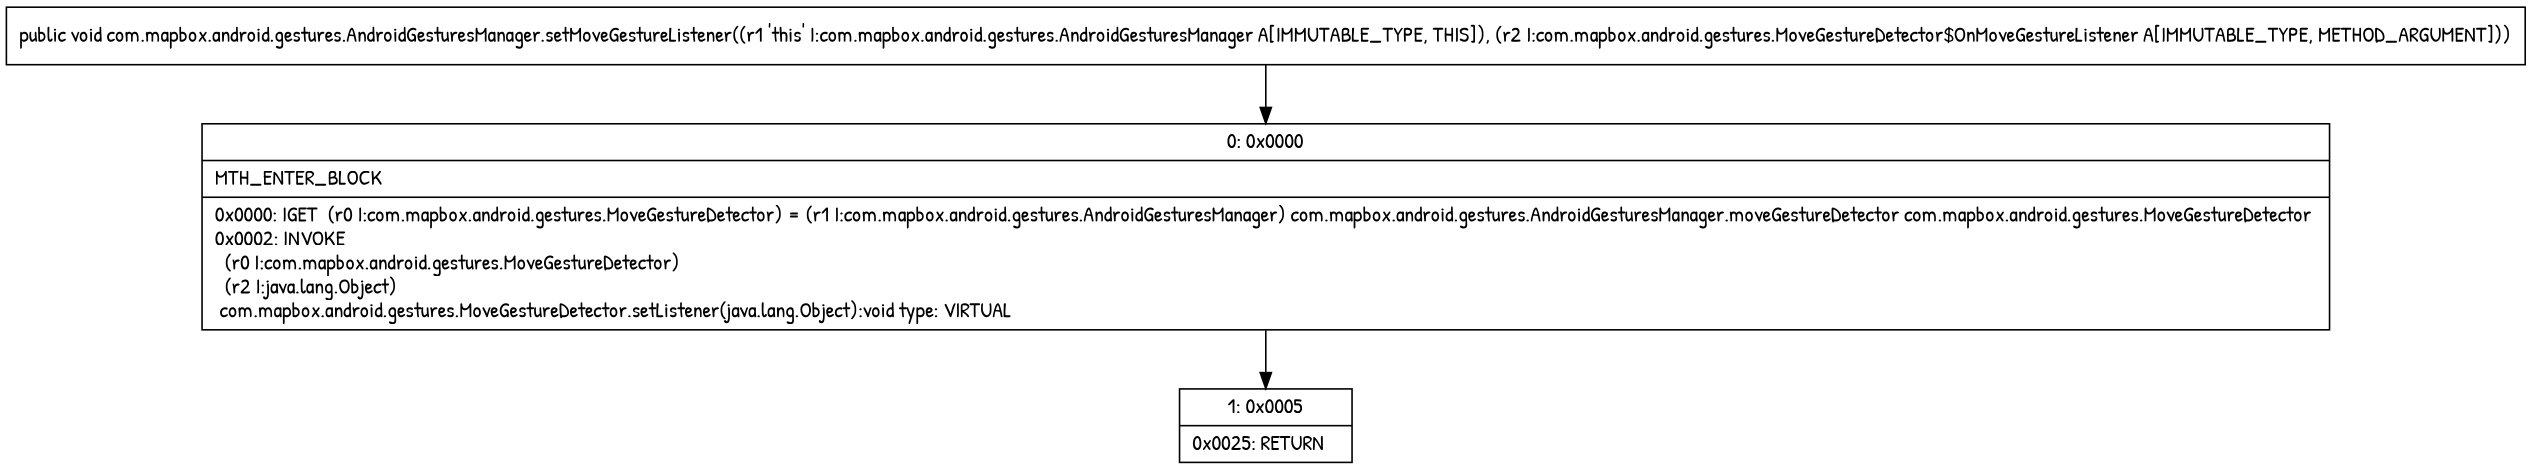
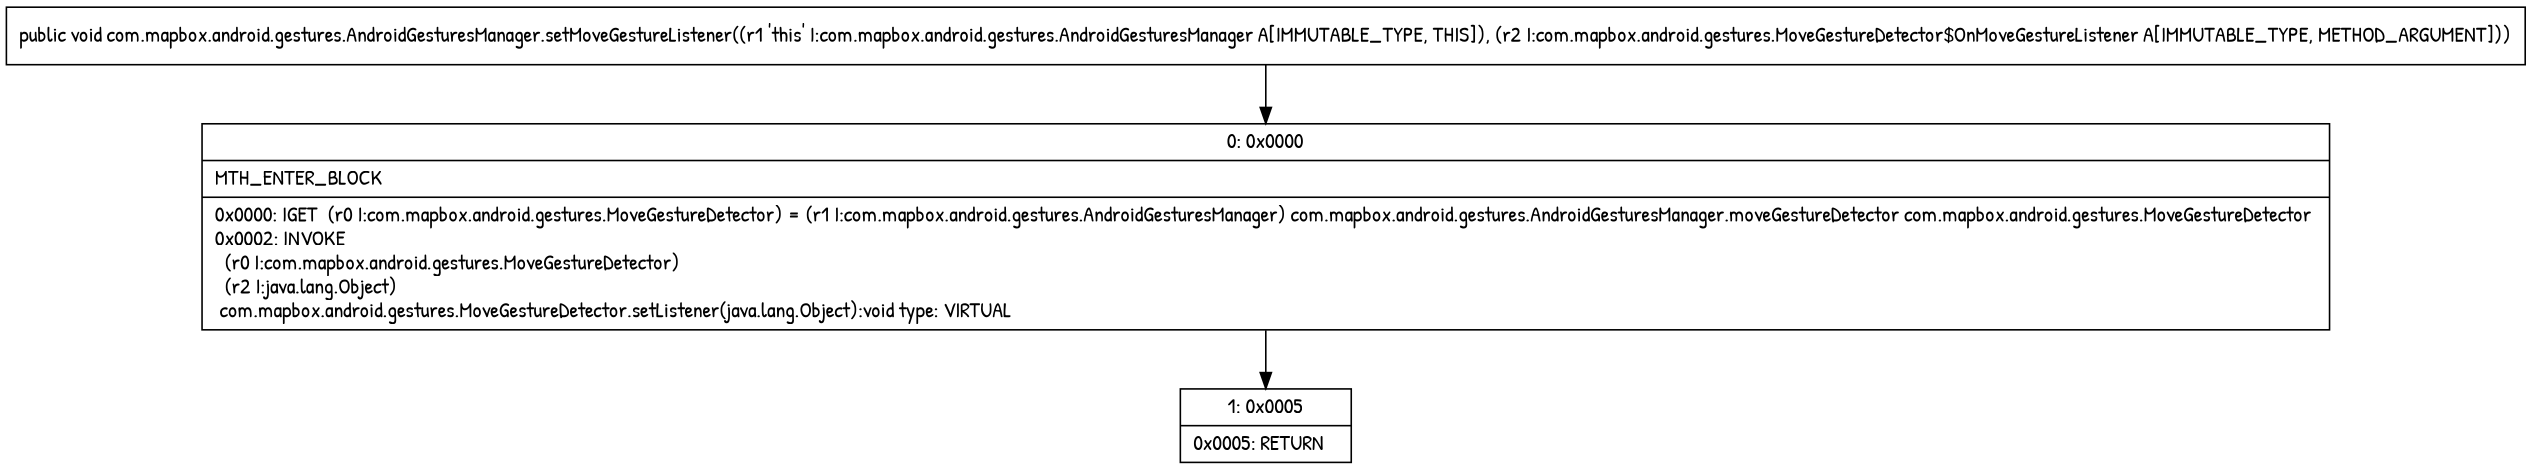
(1266, 443) -> (1266, 443)
